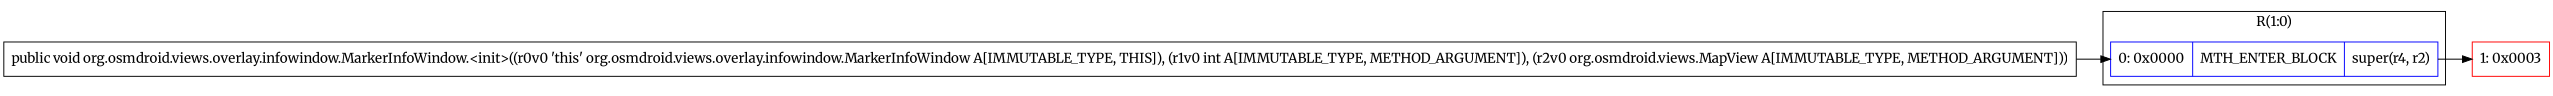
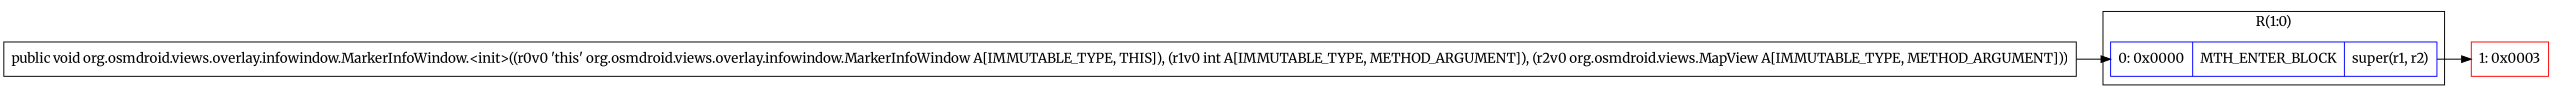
(2391, 59) -> (2391, 59)
